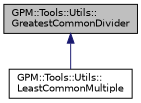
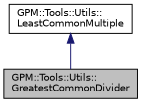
(71, 56) -> (71, 56)
